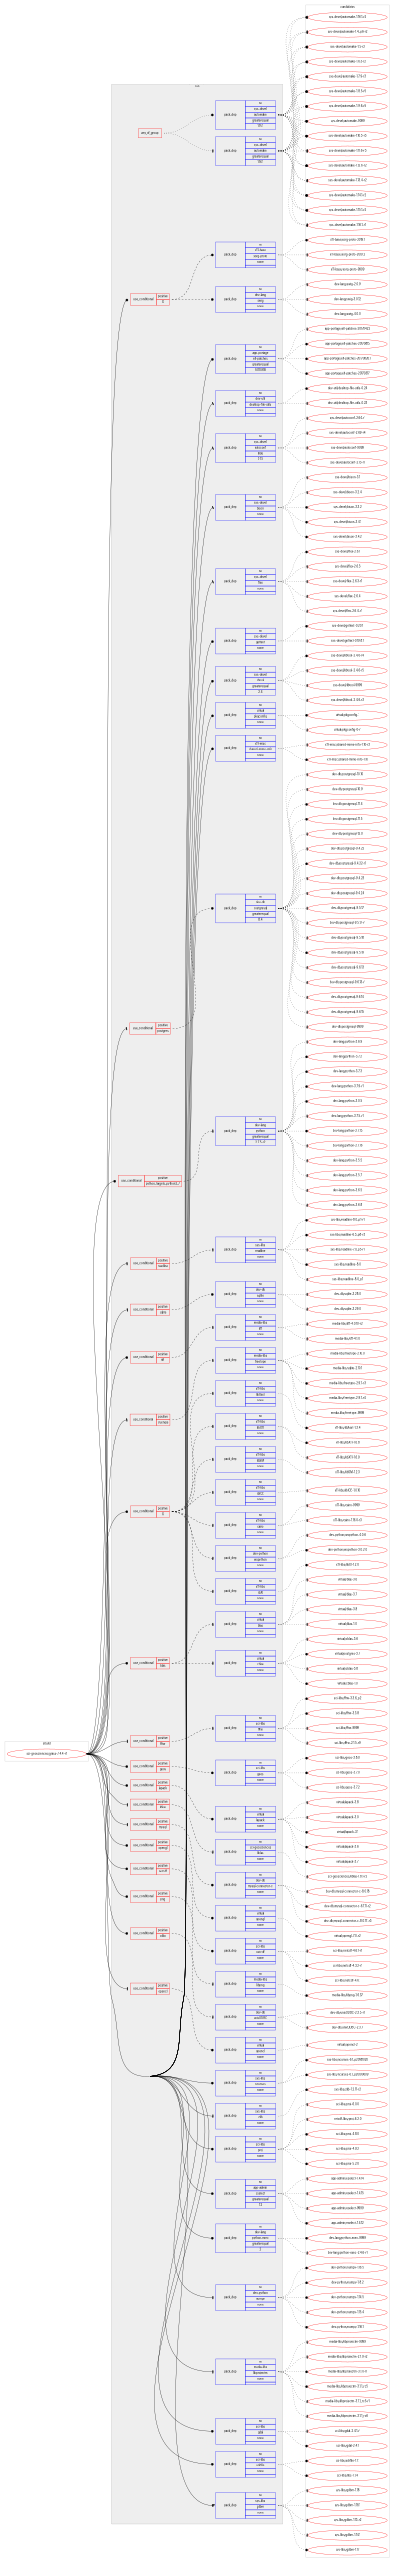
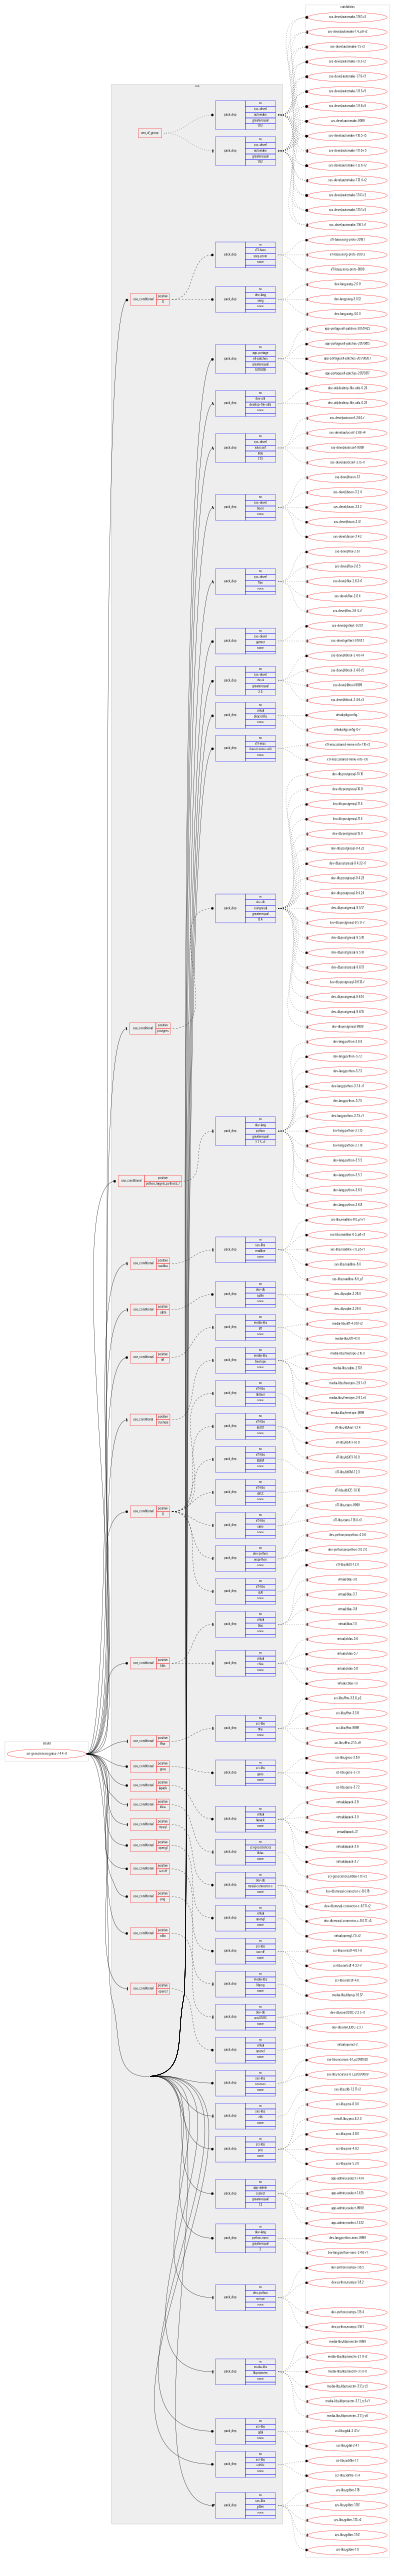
(348, 1087) -> (348, 1087)
(348, 1101) -> (348, 1101)
(348, 1654) -> (348, 1654)
(348, 2298) -> none
(348, 2476) -> (348, 2476)
